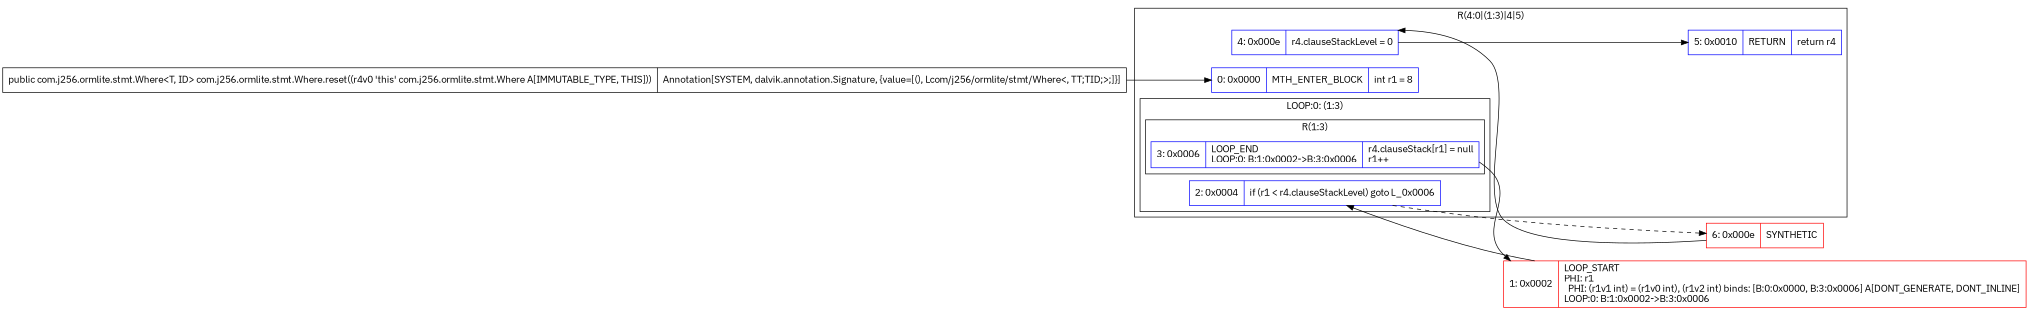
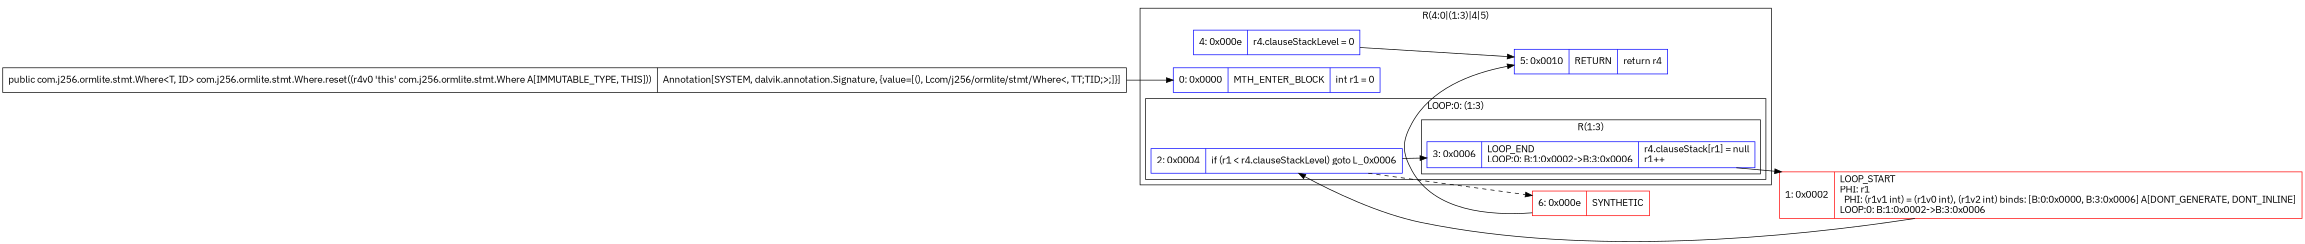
(1393, 80) -> (1355, 80)
none -> (1411, 158)
(1494, 186) -> (1408, 164)
